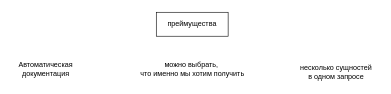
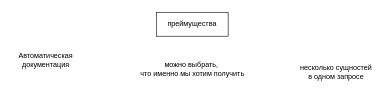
(45, 69) -> (45, 60)
